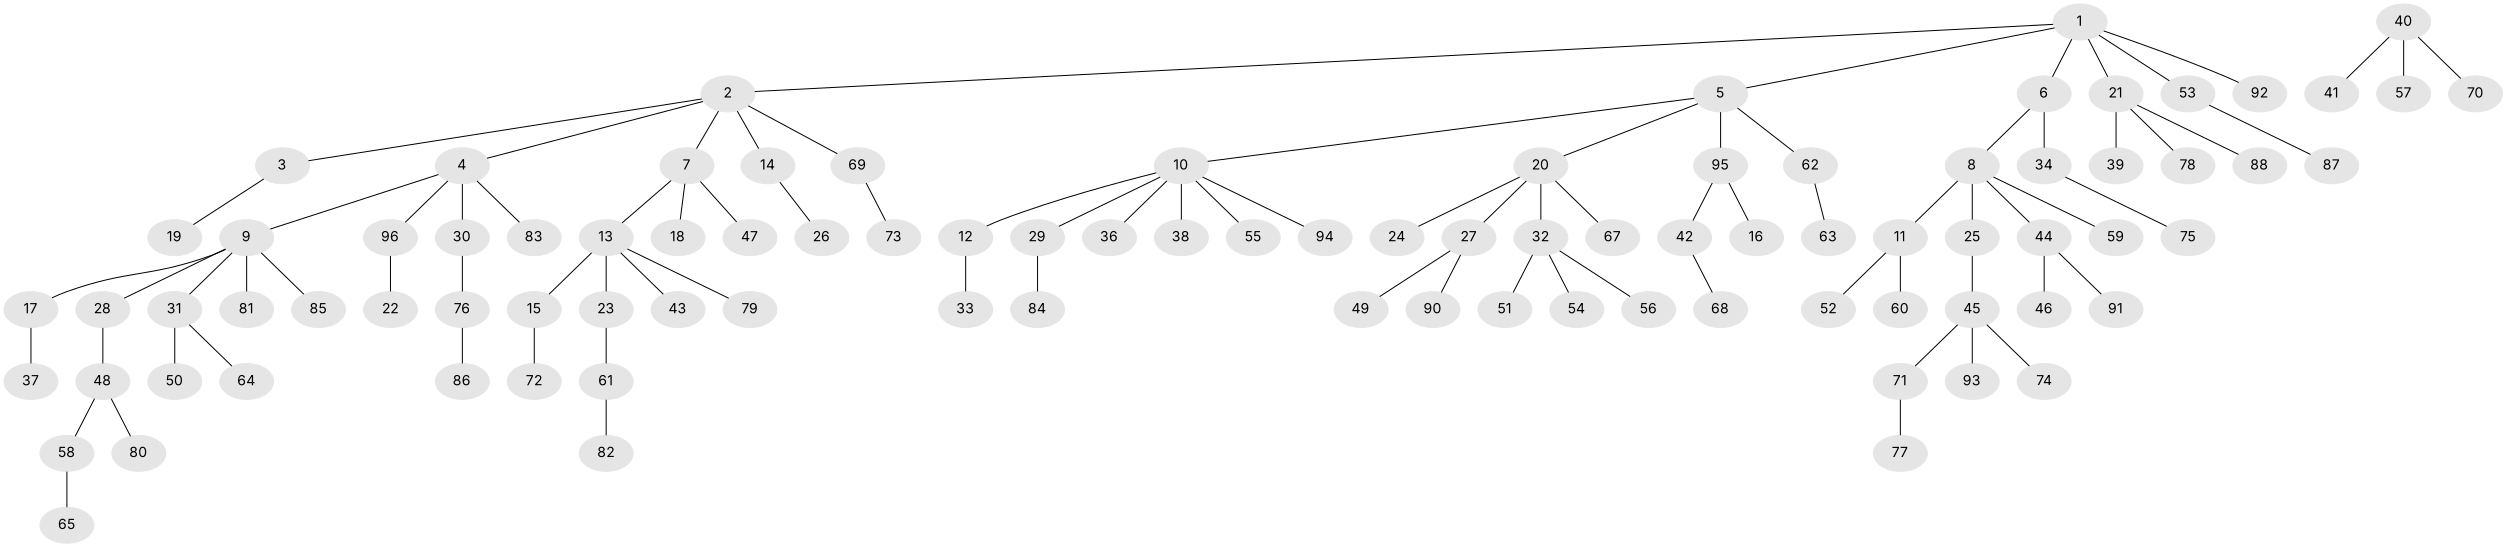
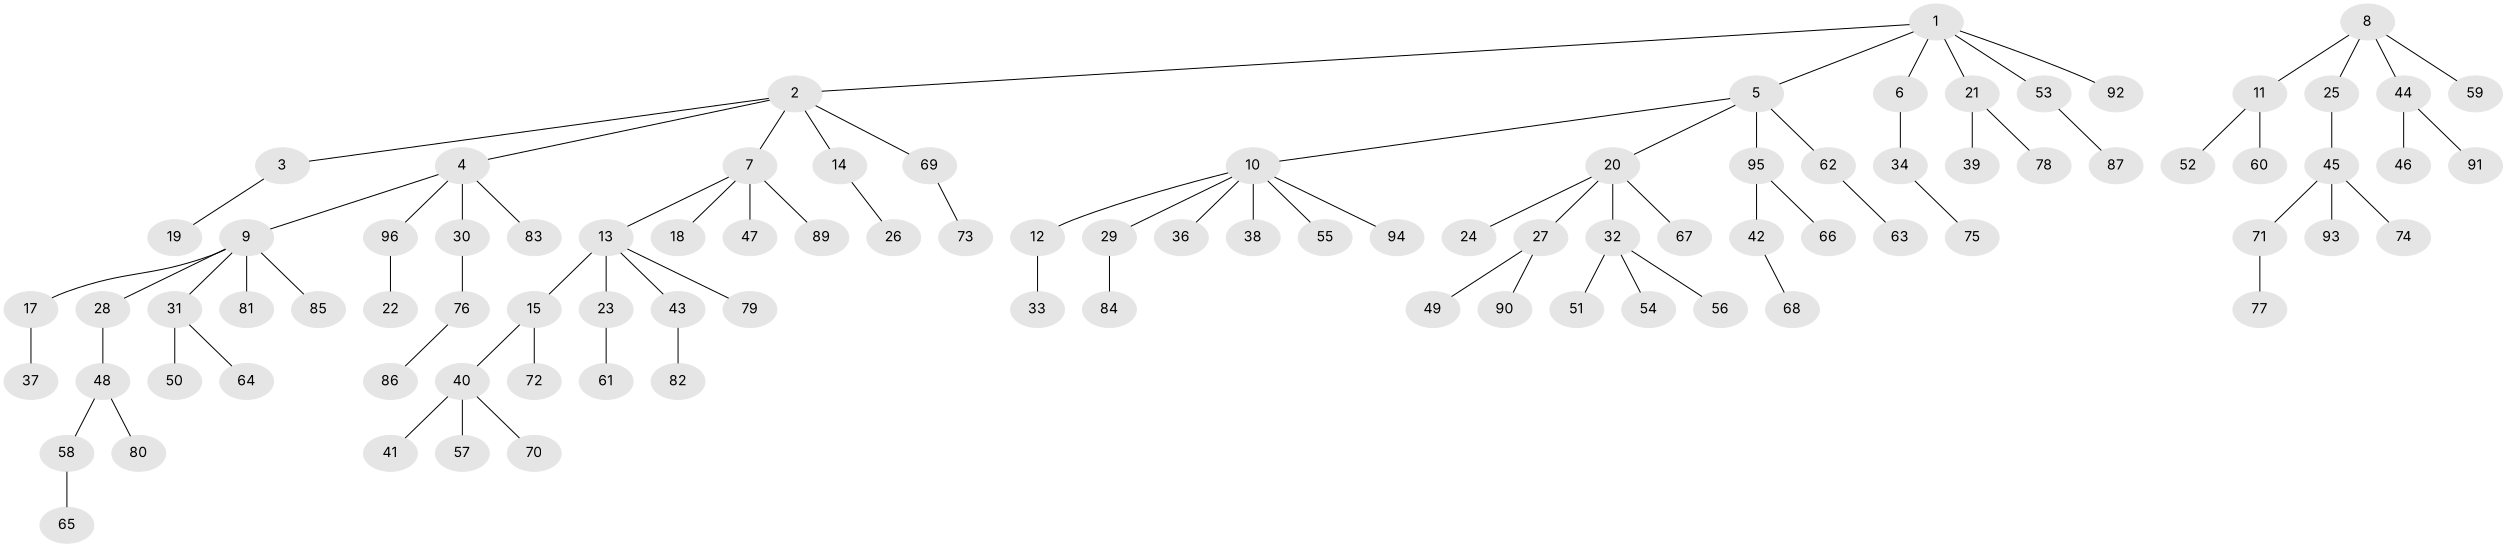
(2008, 130) -> none
(2260, 166) -> none
none -> (822, 238)
(1757, 238) -> (1828, 238)
none -> (498, 345)
(606, 418) -> (678, 346)
